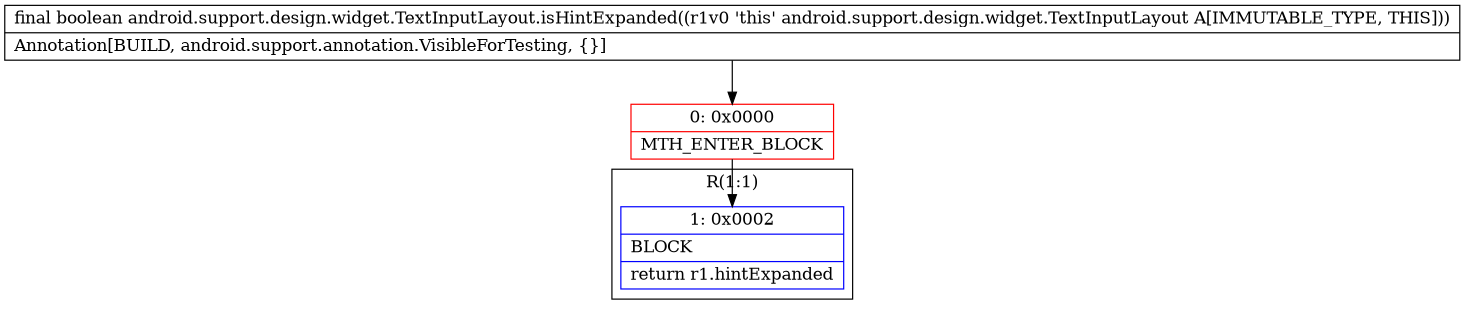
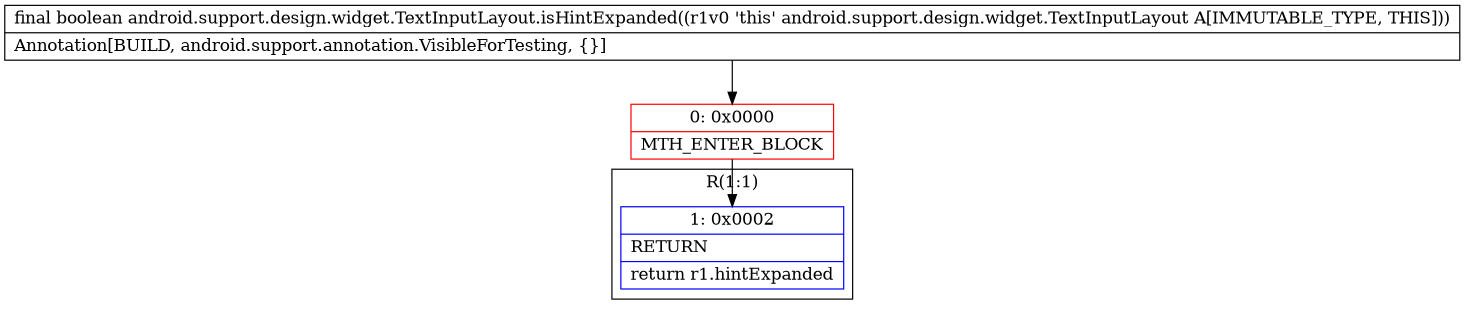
(661, 247) -> (669, 247)
